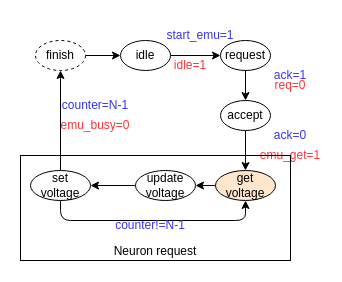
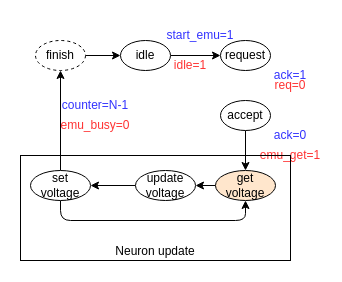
(246, 82) -> none
(156, 209) -> (156, 209)
(151, 226) -> none
